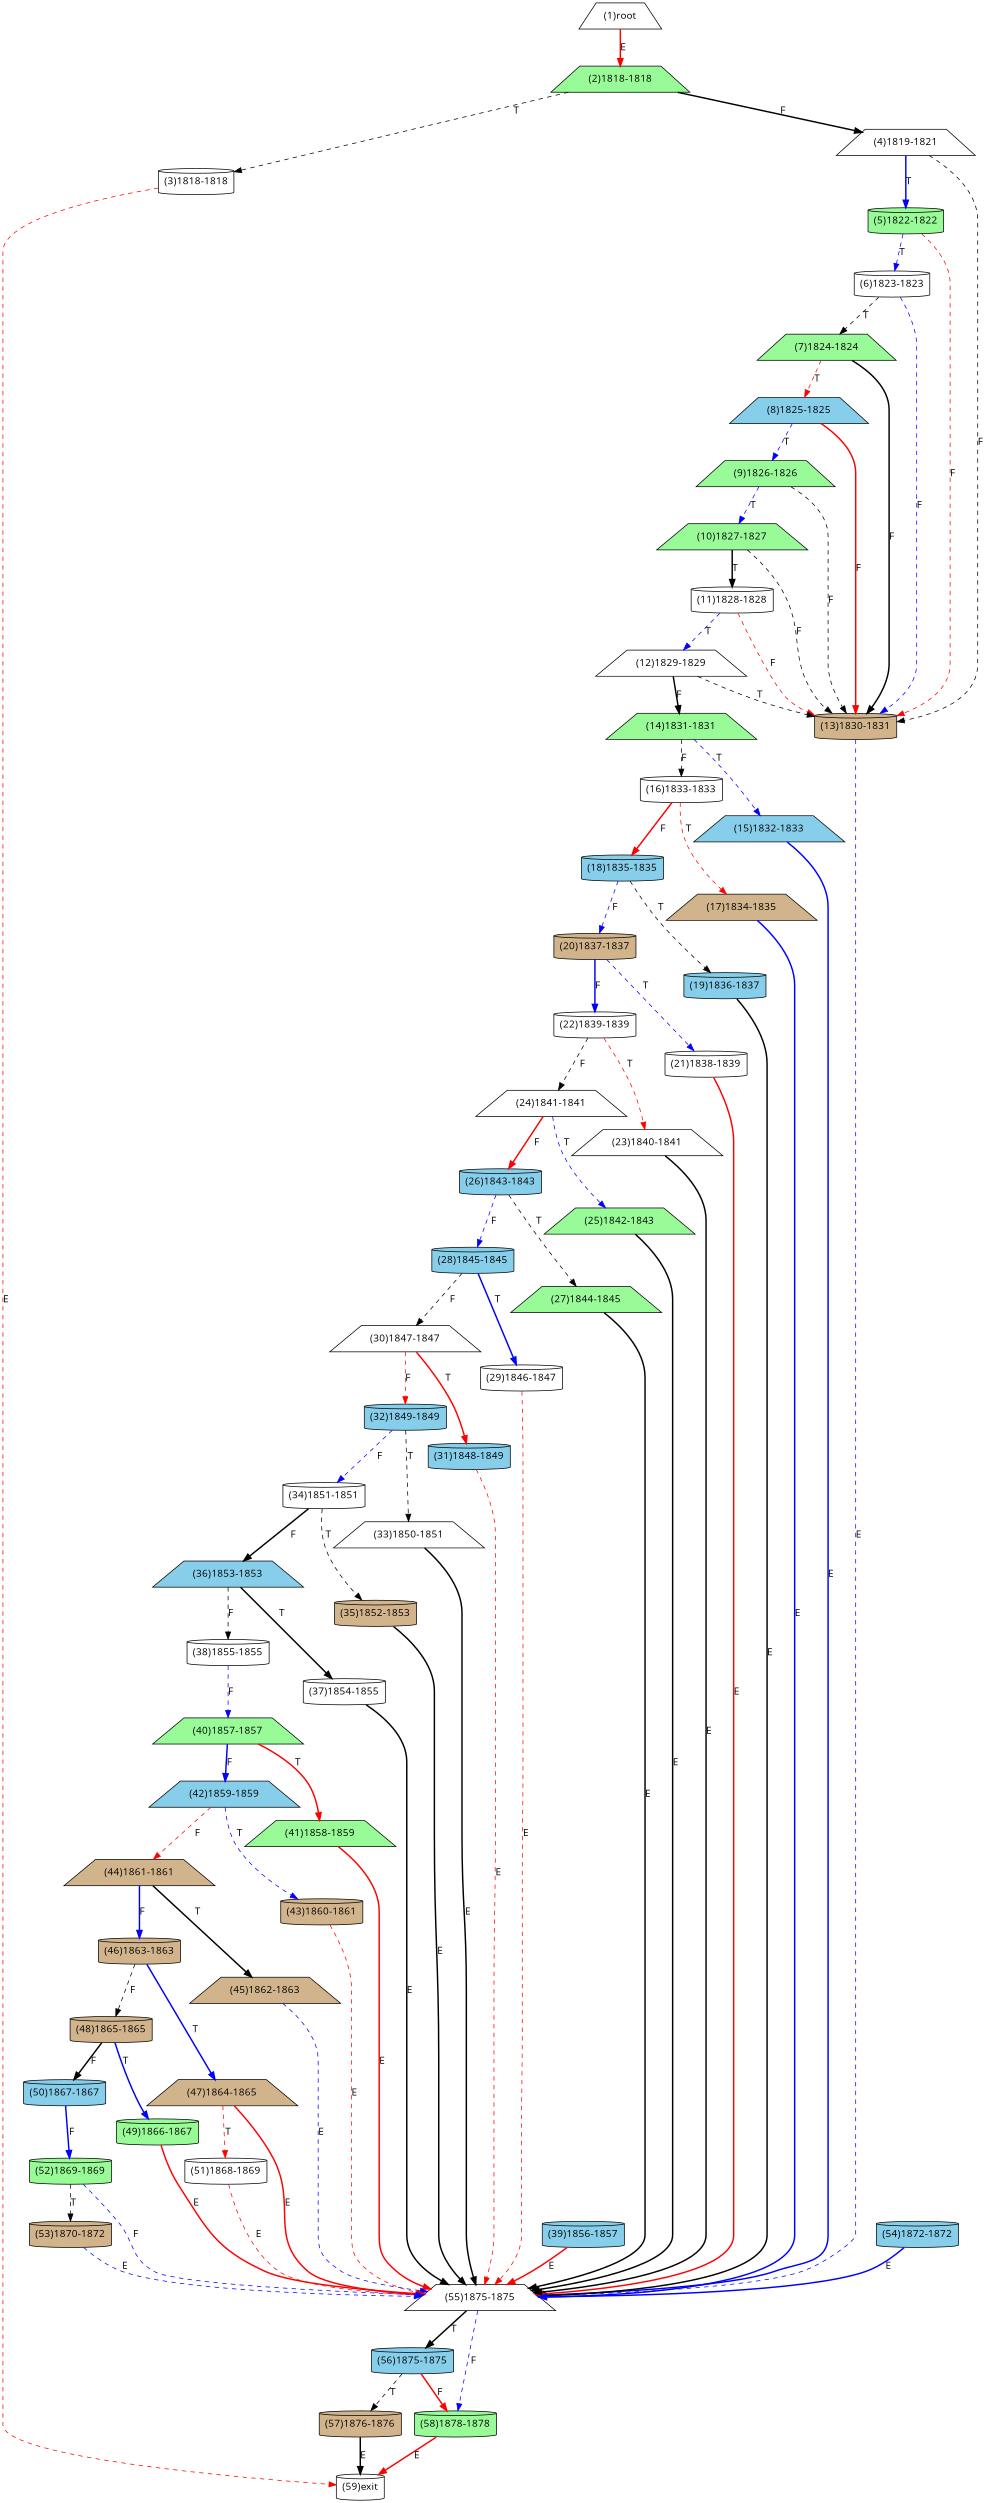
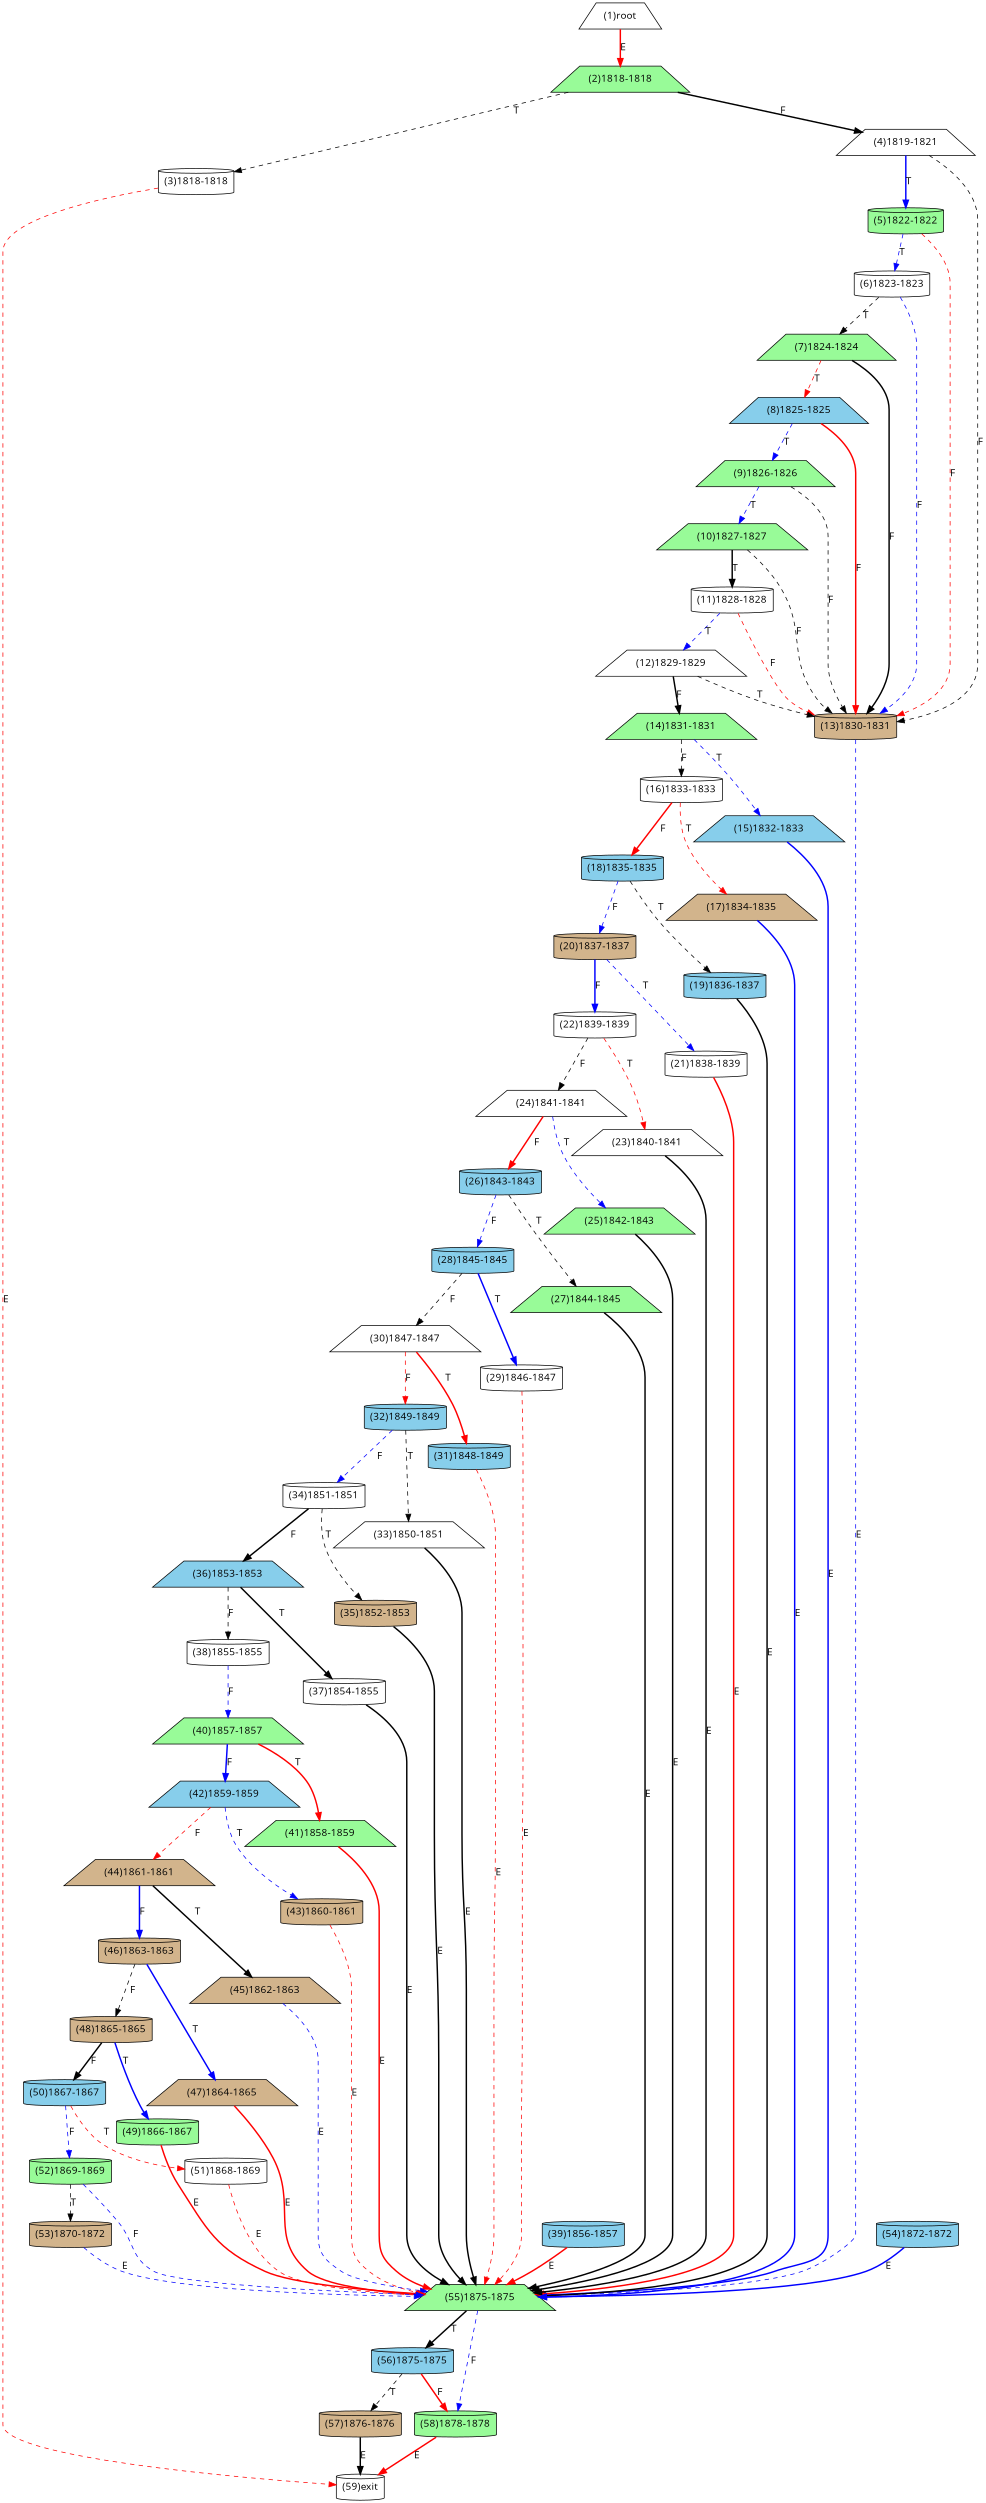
(67, 2128) -> (67, 2128)
(224, 2128) -> (115, 2151)
(480, 2298) -> (480, 2298)
